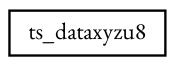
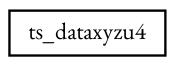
(87, 33) -> (87, 33)
